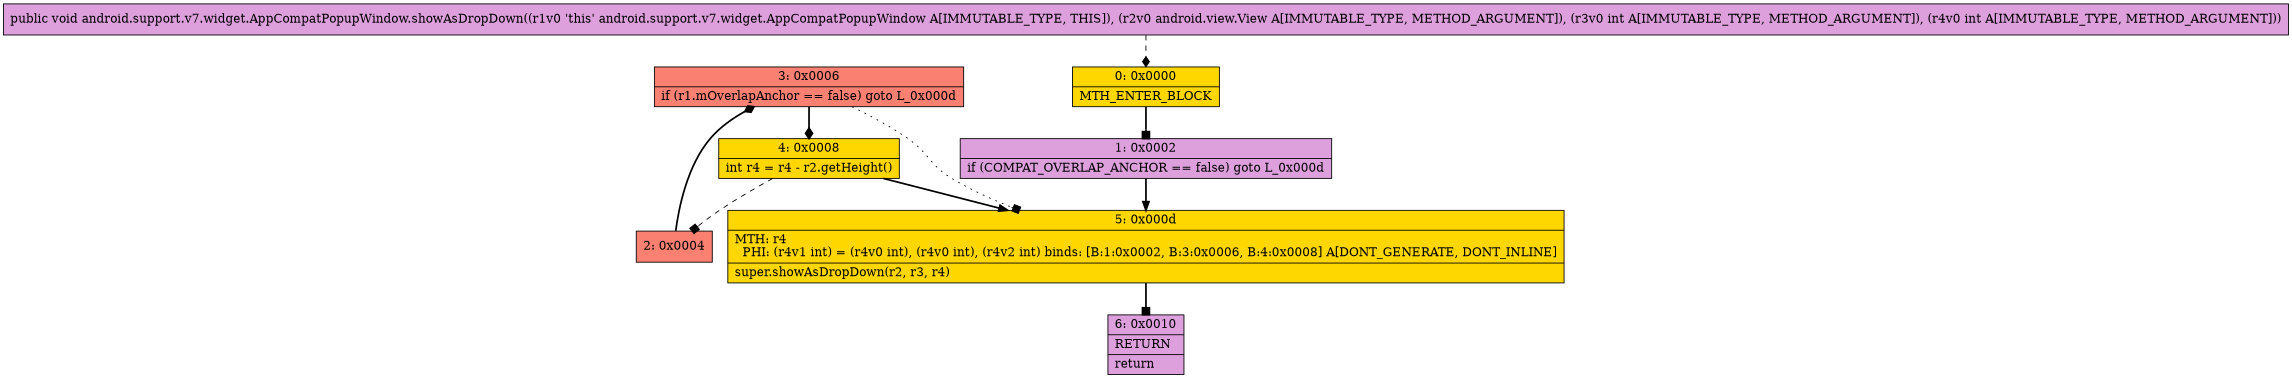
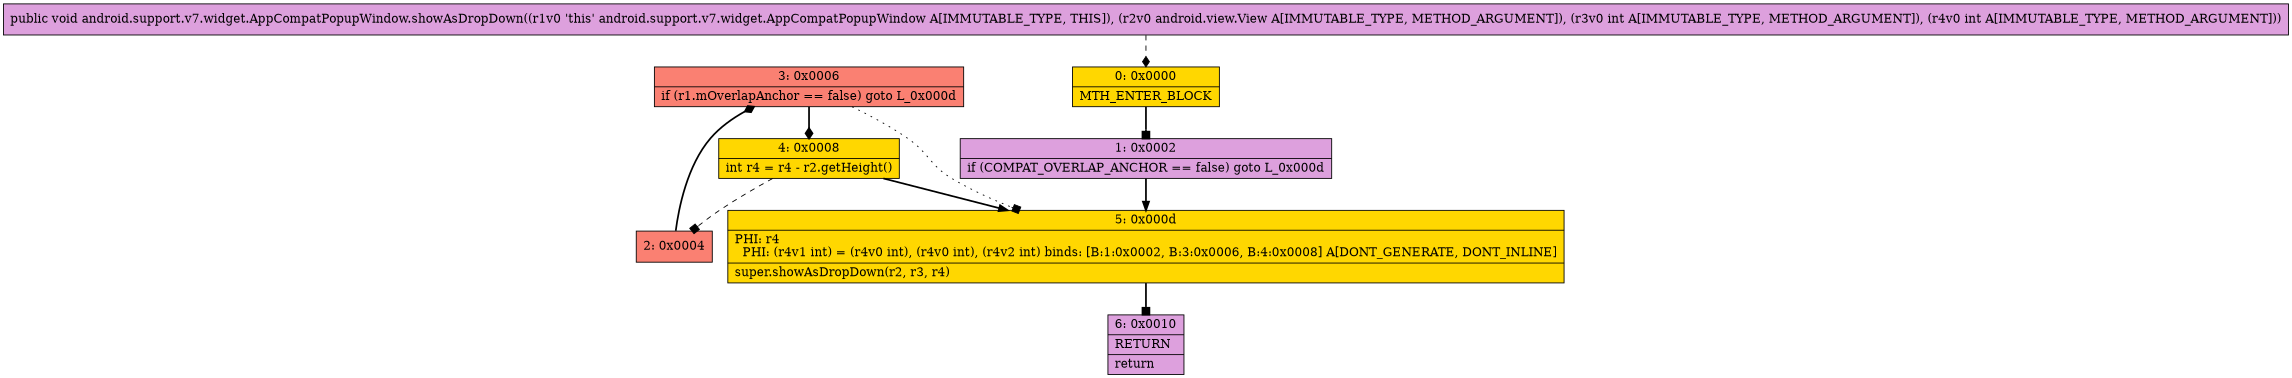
(763, 240) -> (759, 240)
